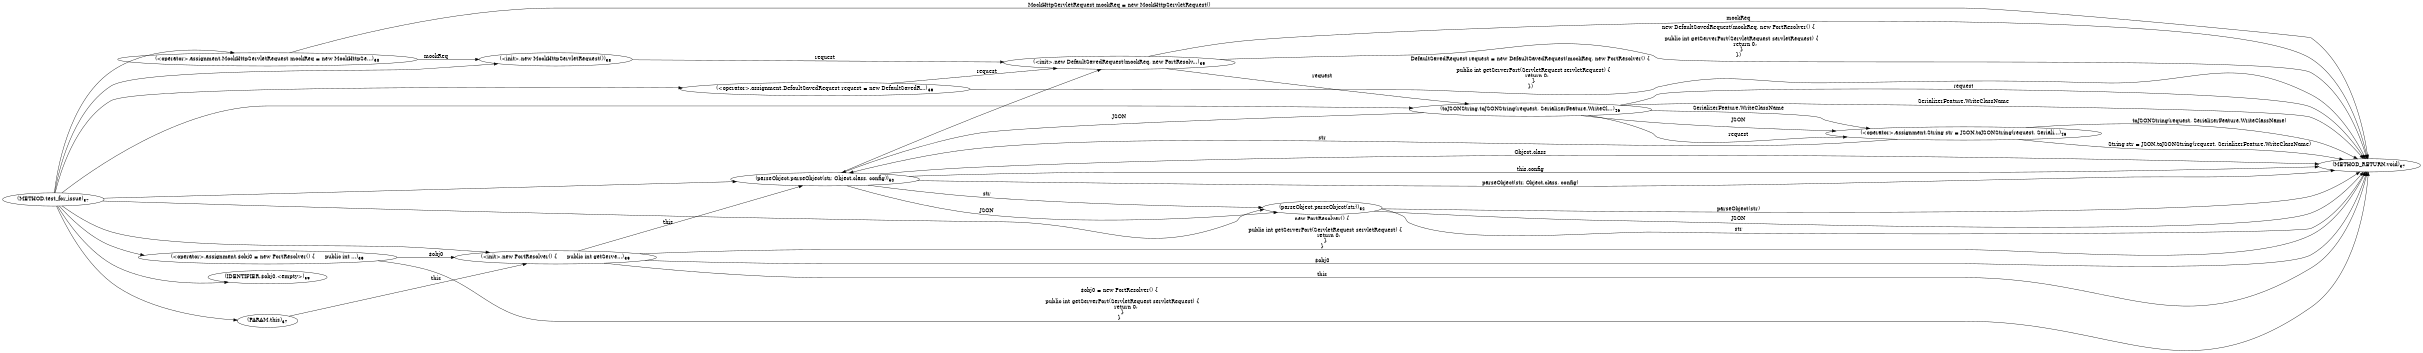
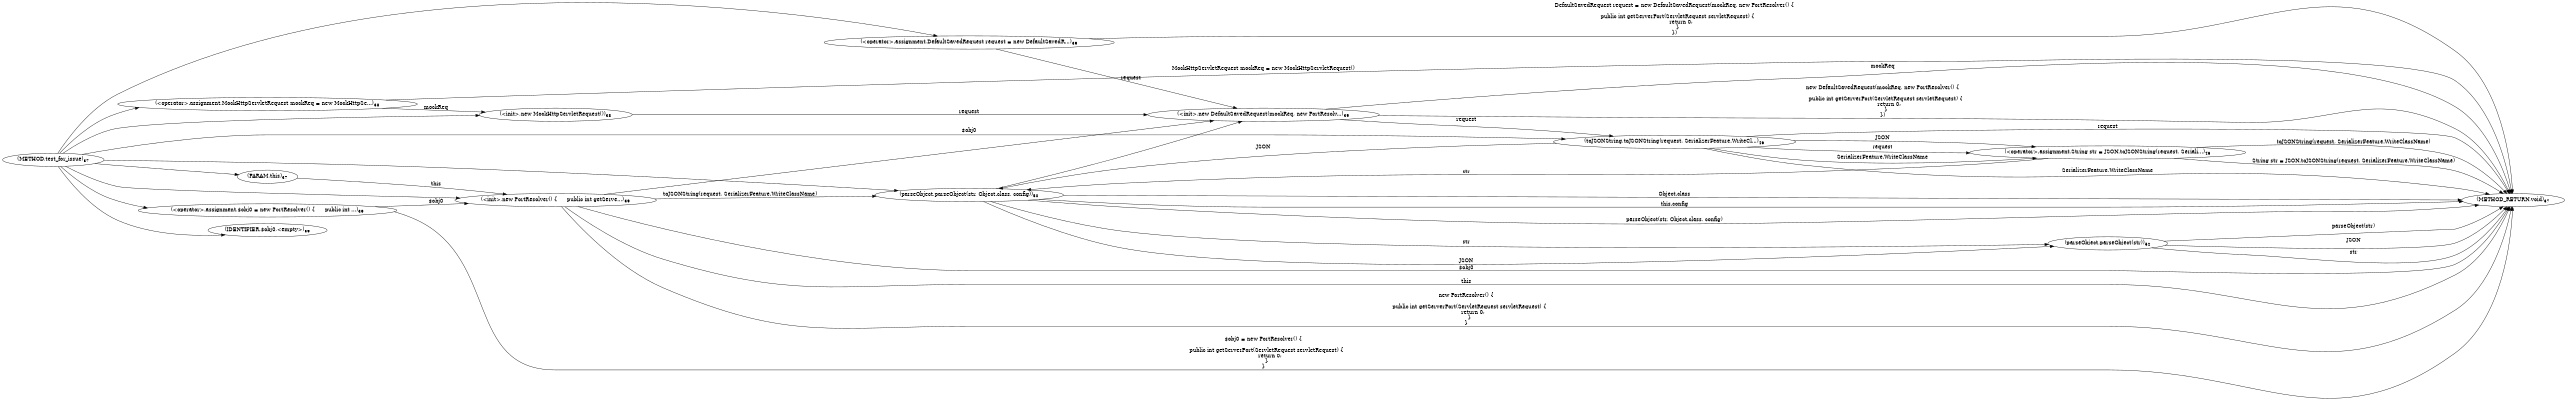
none -> (907, 158)
(685, 216) -> none
(668, 223) -> (740, 194)
